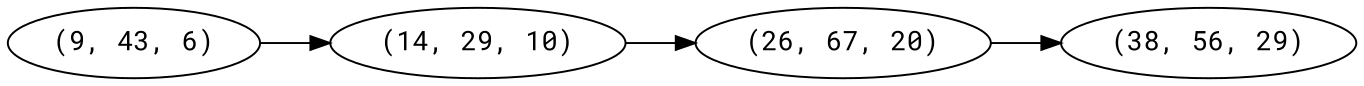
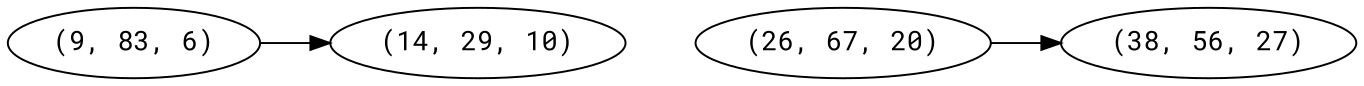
(134, 43) -> (134, 43)
(651, 43) -> none
(1209, 43) -> (1209, 43)
